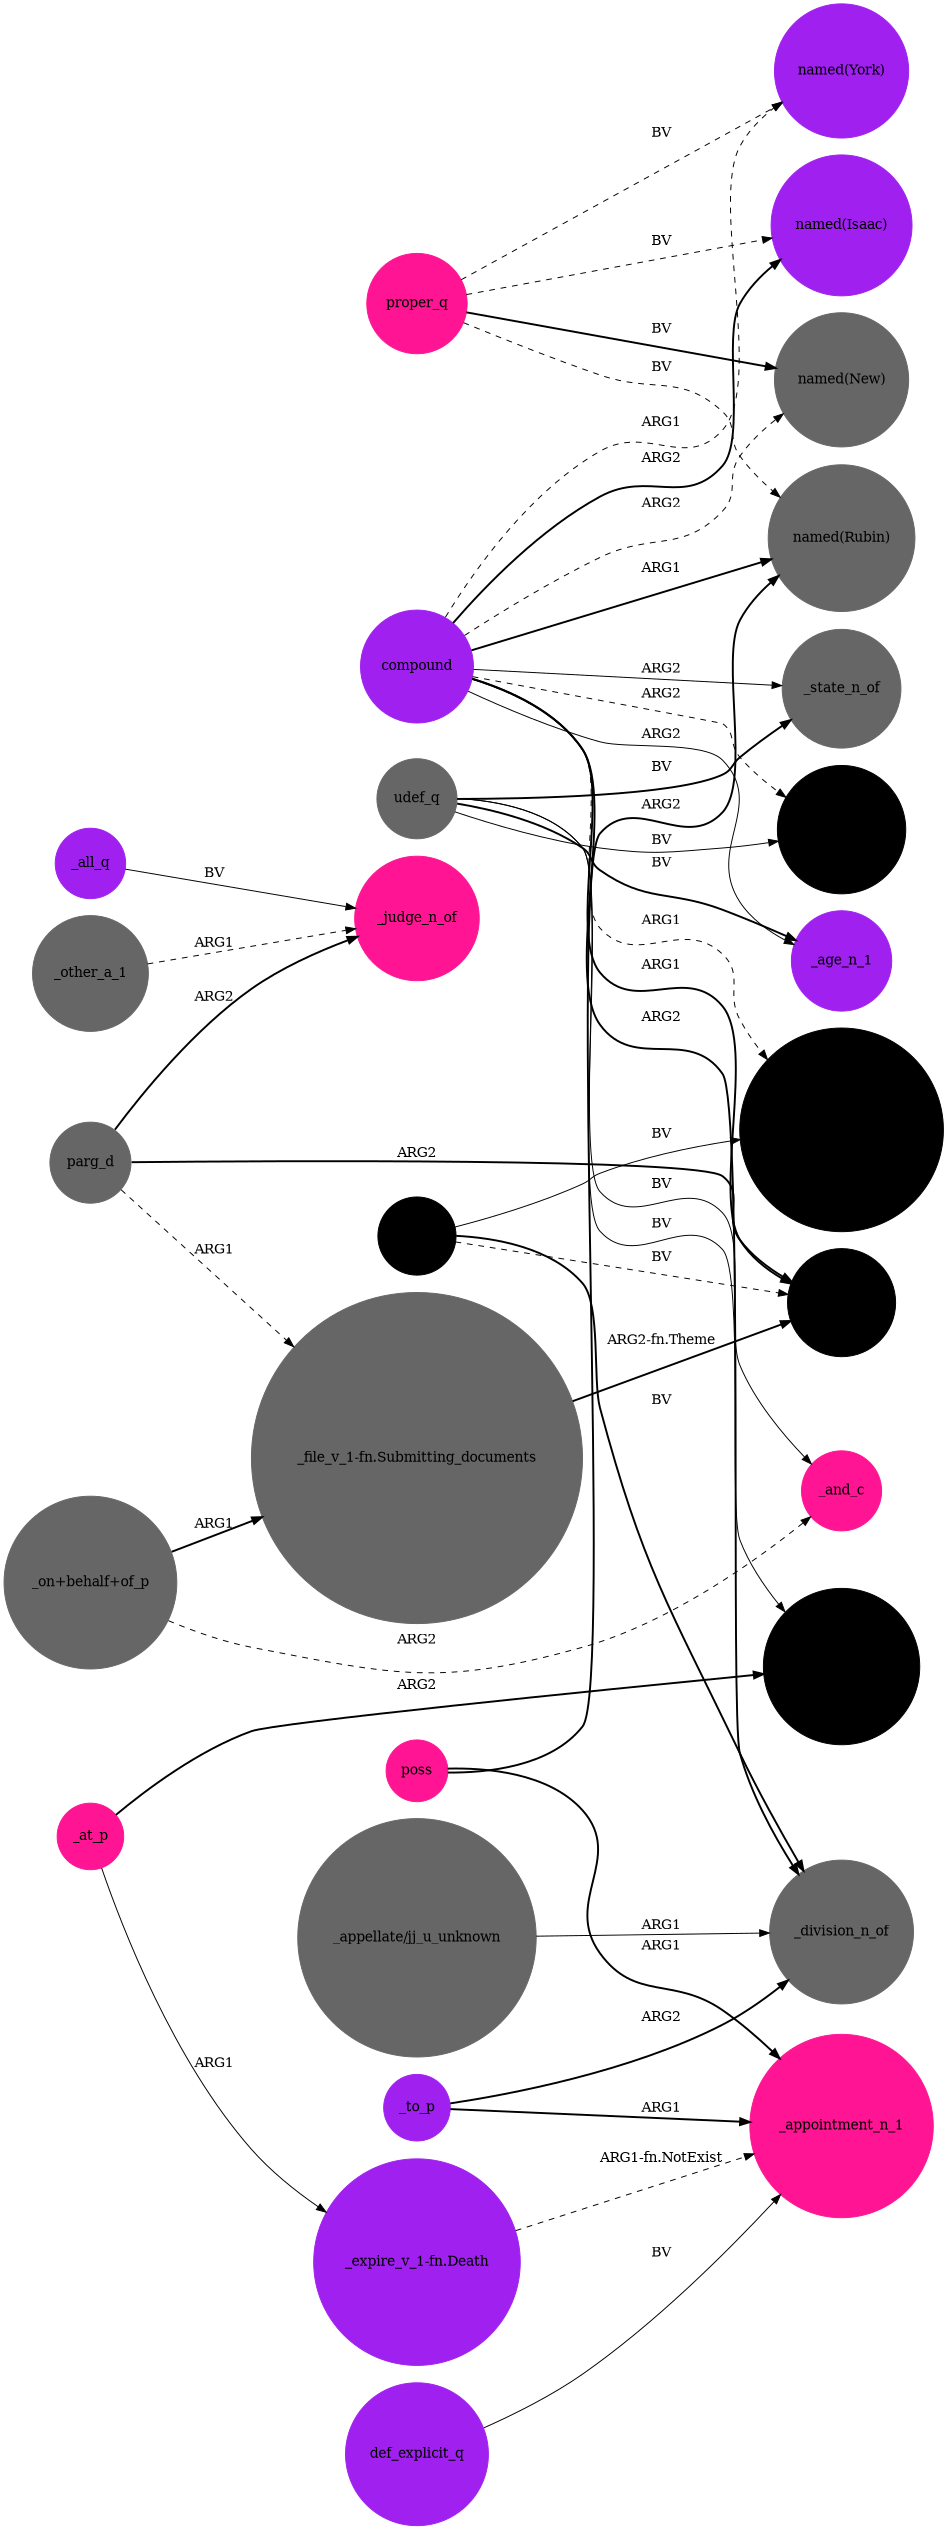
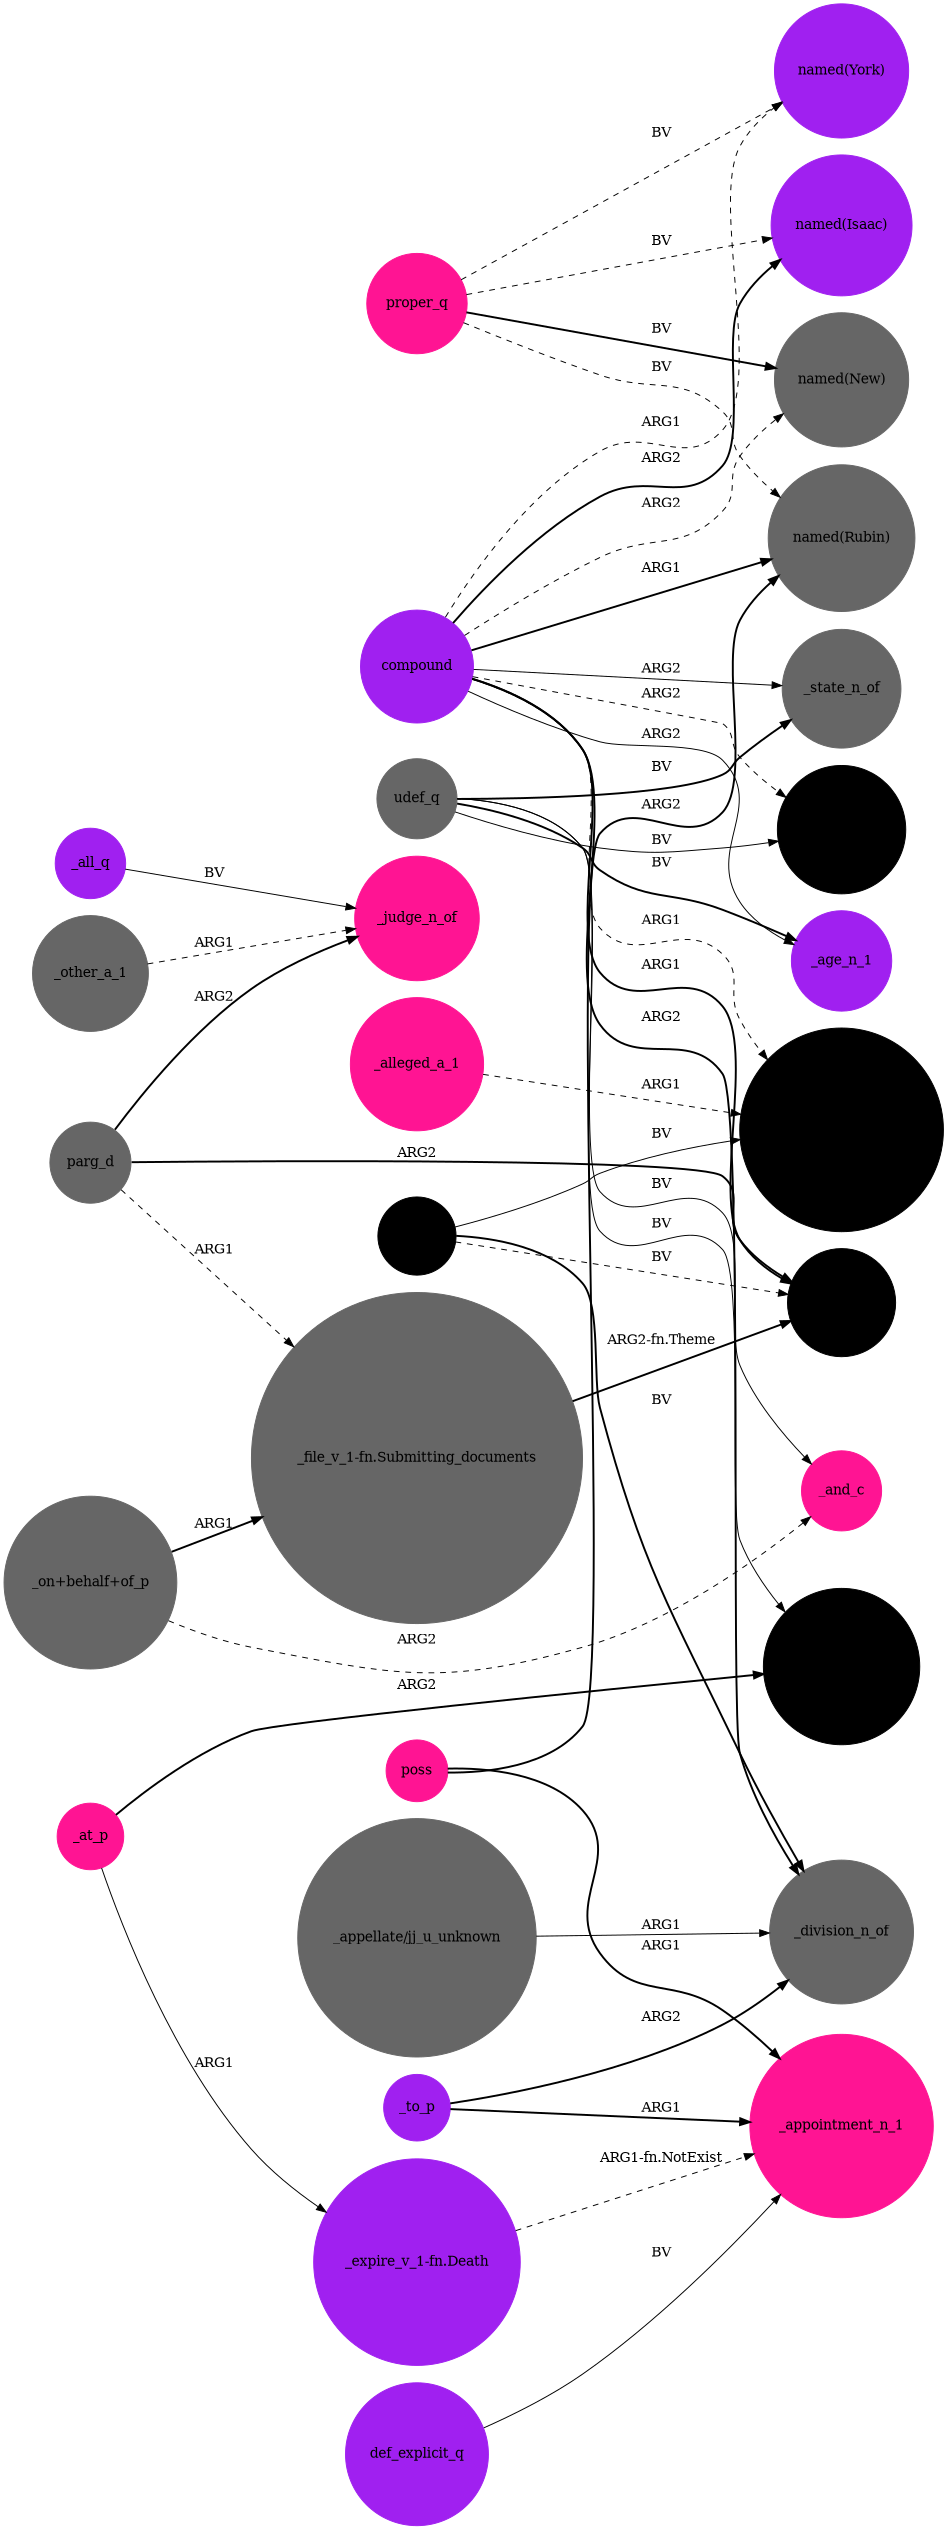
none -> (417, 1064)
